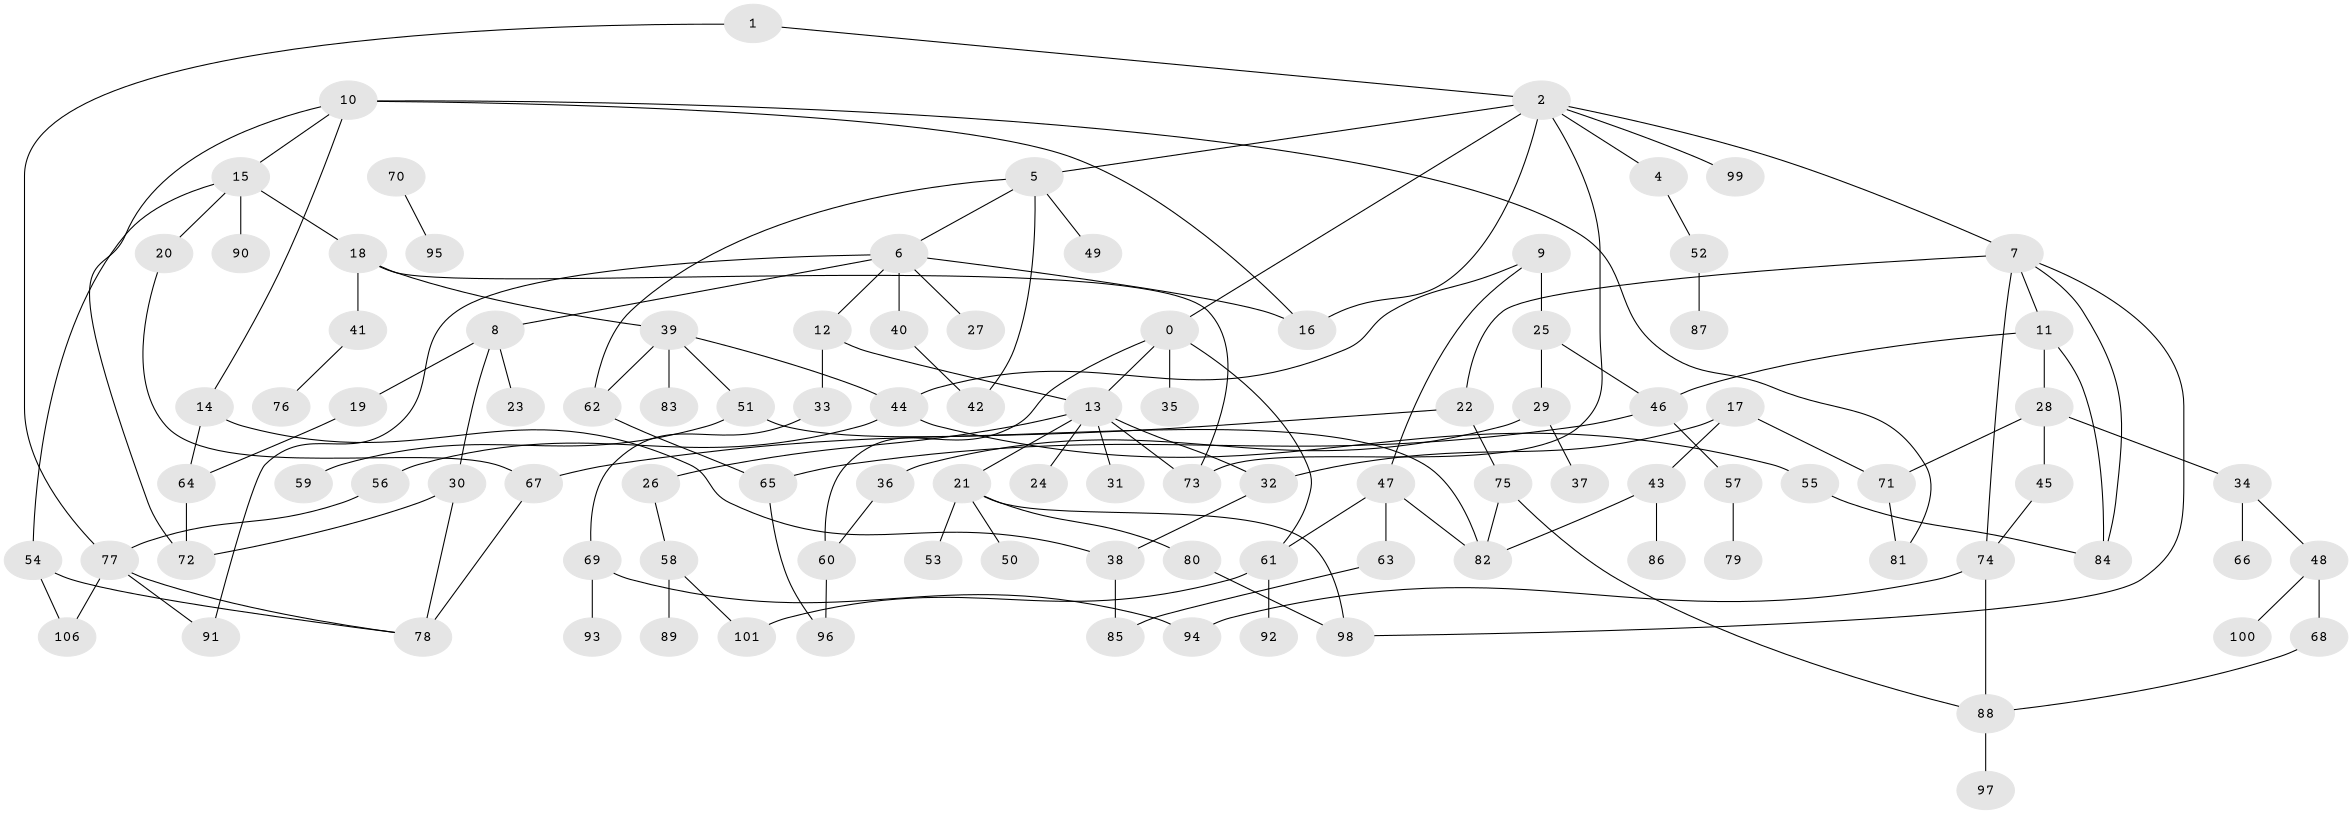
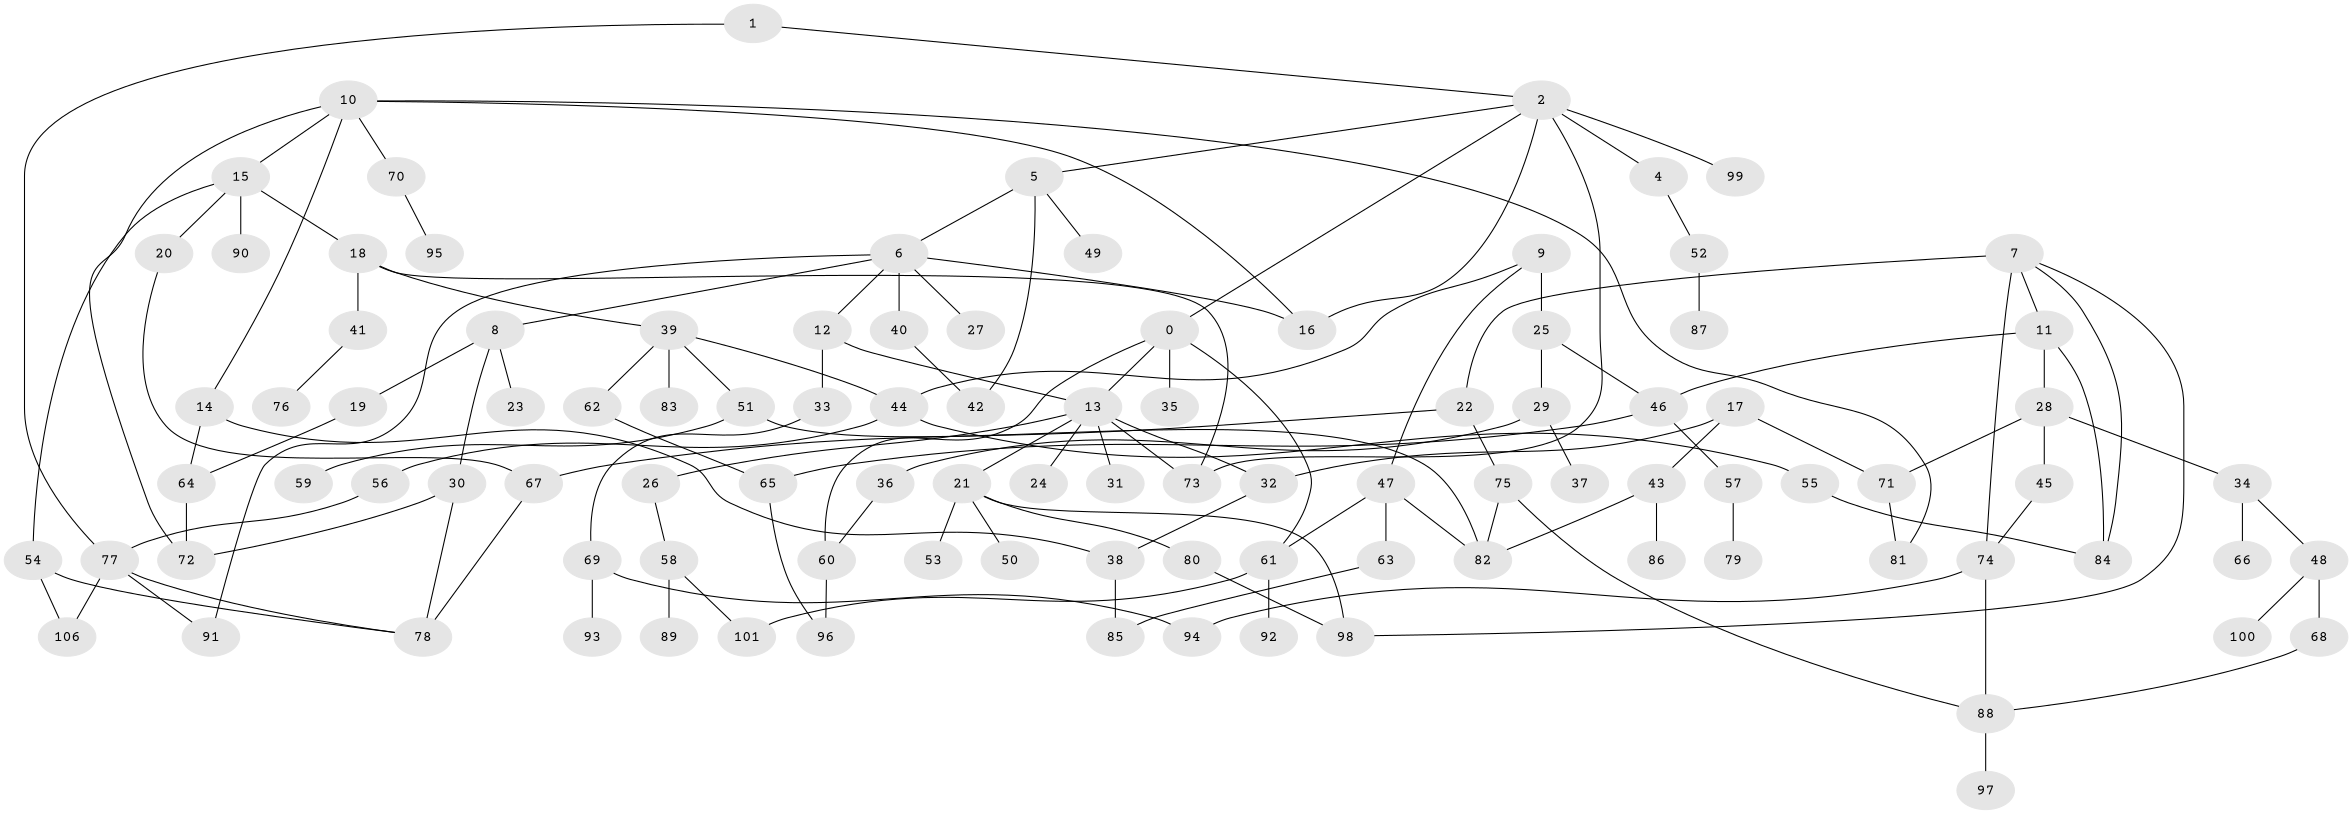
none -> (372, 139)
(1784, 161) -> none
(767, 230) -> none
